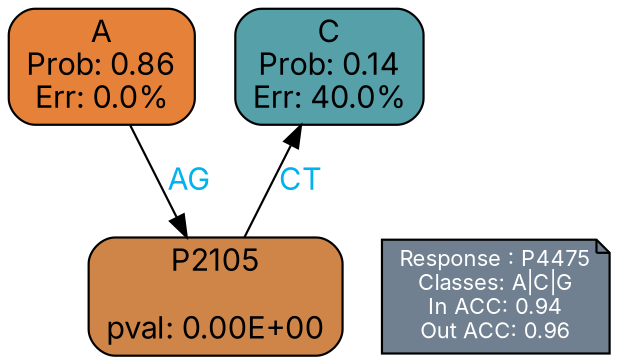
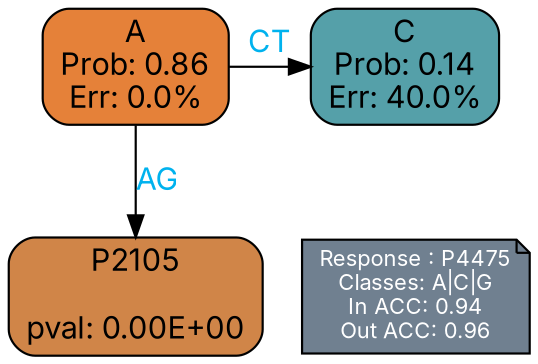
(268, 191) -> (259, 67)
